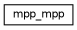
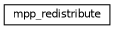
(39, 15) -> (57, 15)
